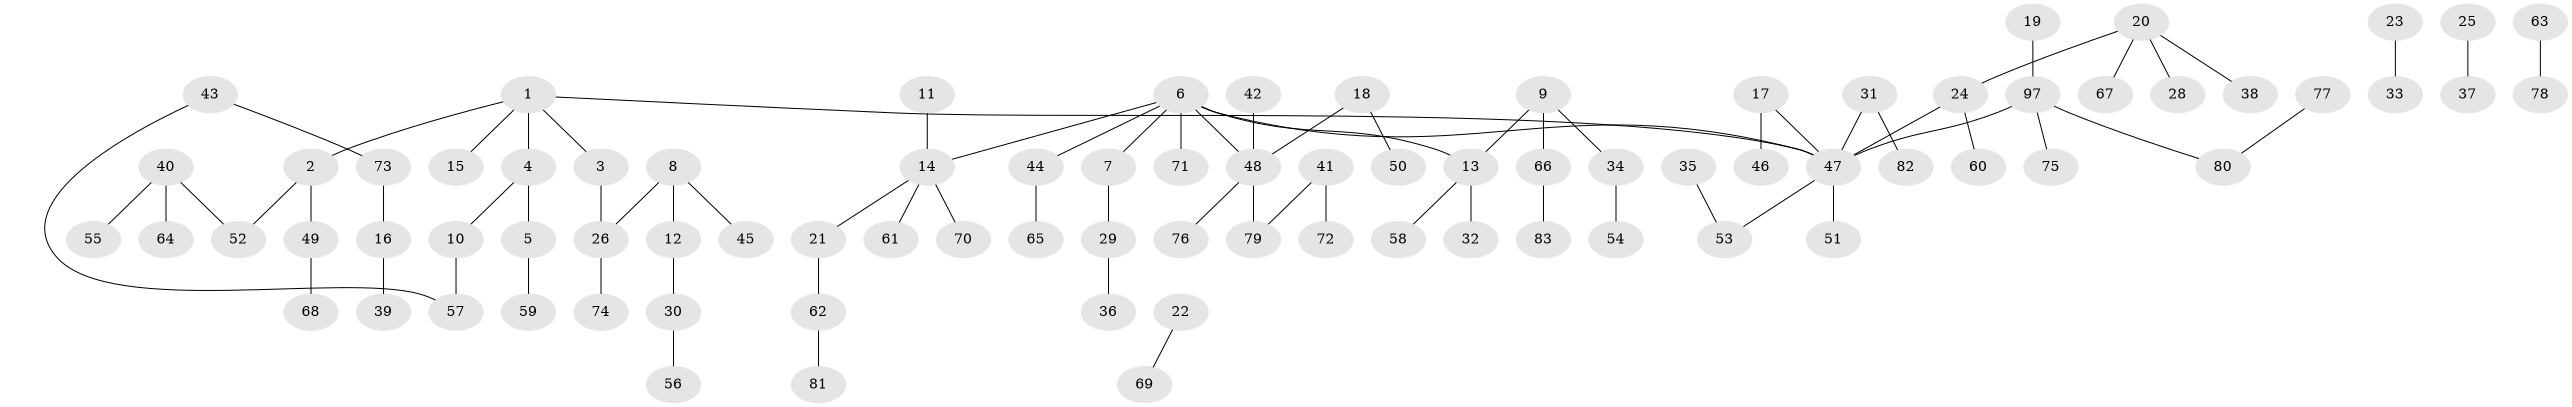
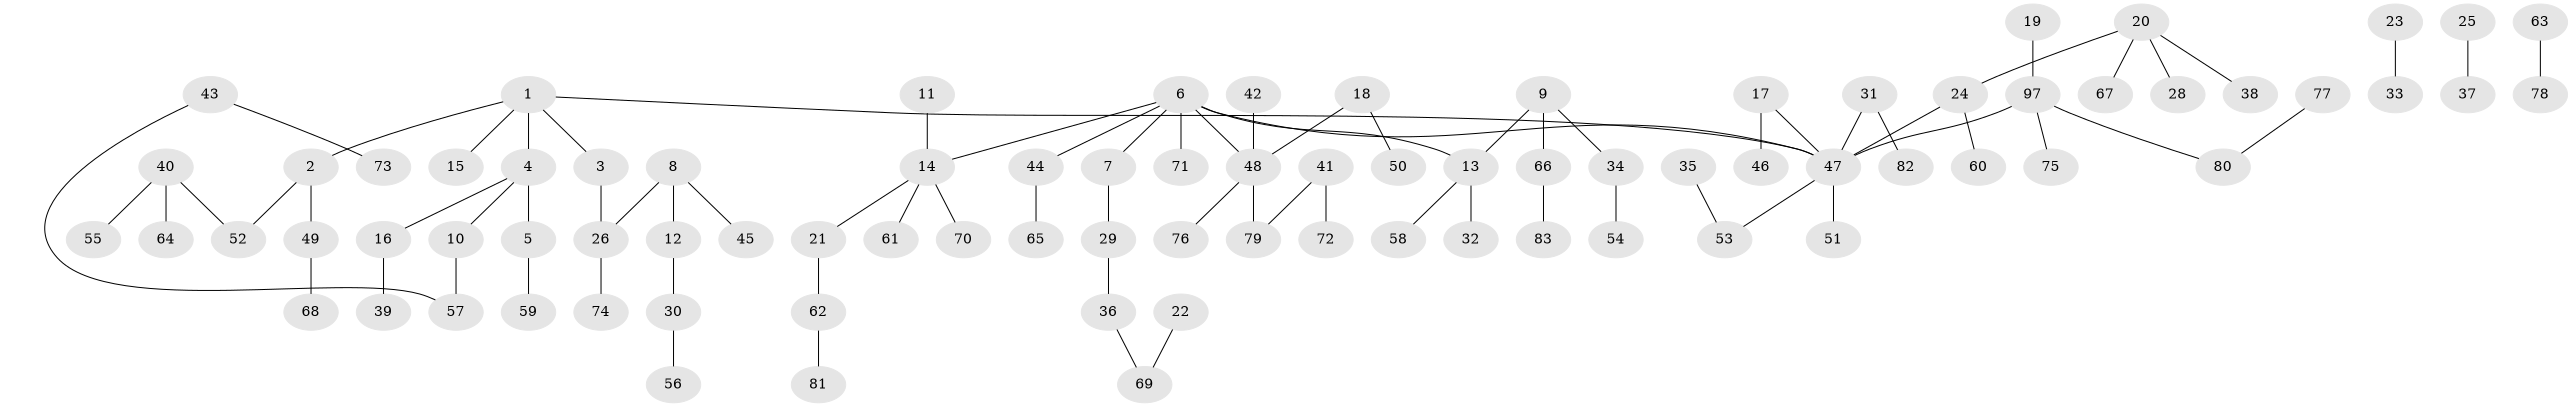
(384, 204) -> (456, 203)
none -> (1127, 348)
